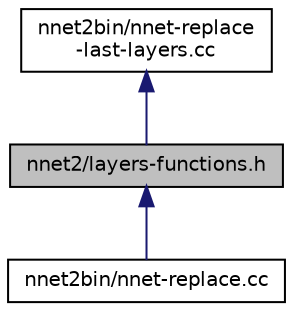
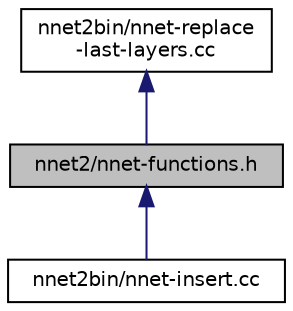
(147, 166) -> (147, 166)
(147, 281) -> (147, 281)
